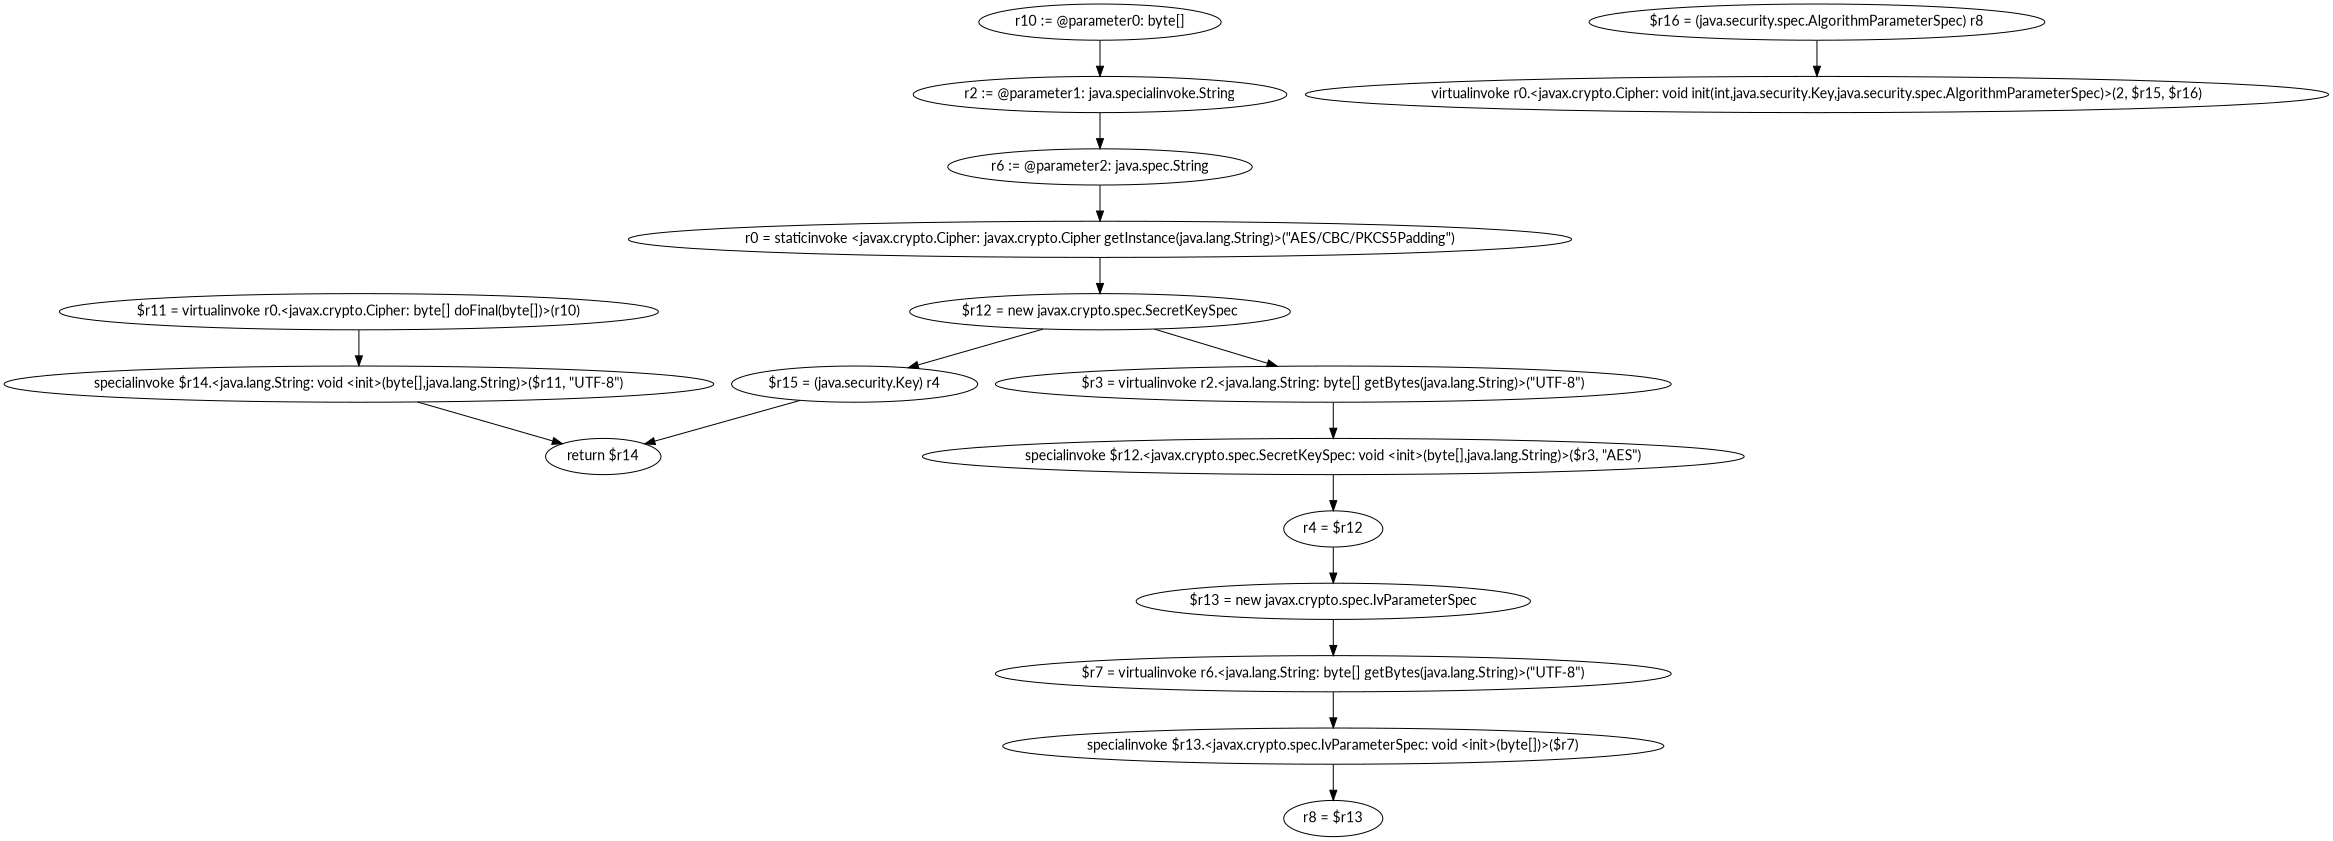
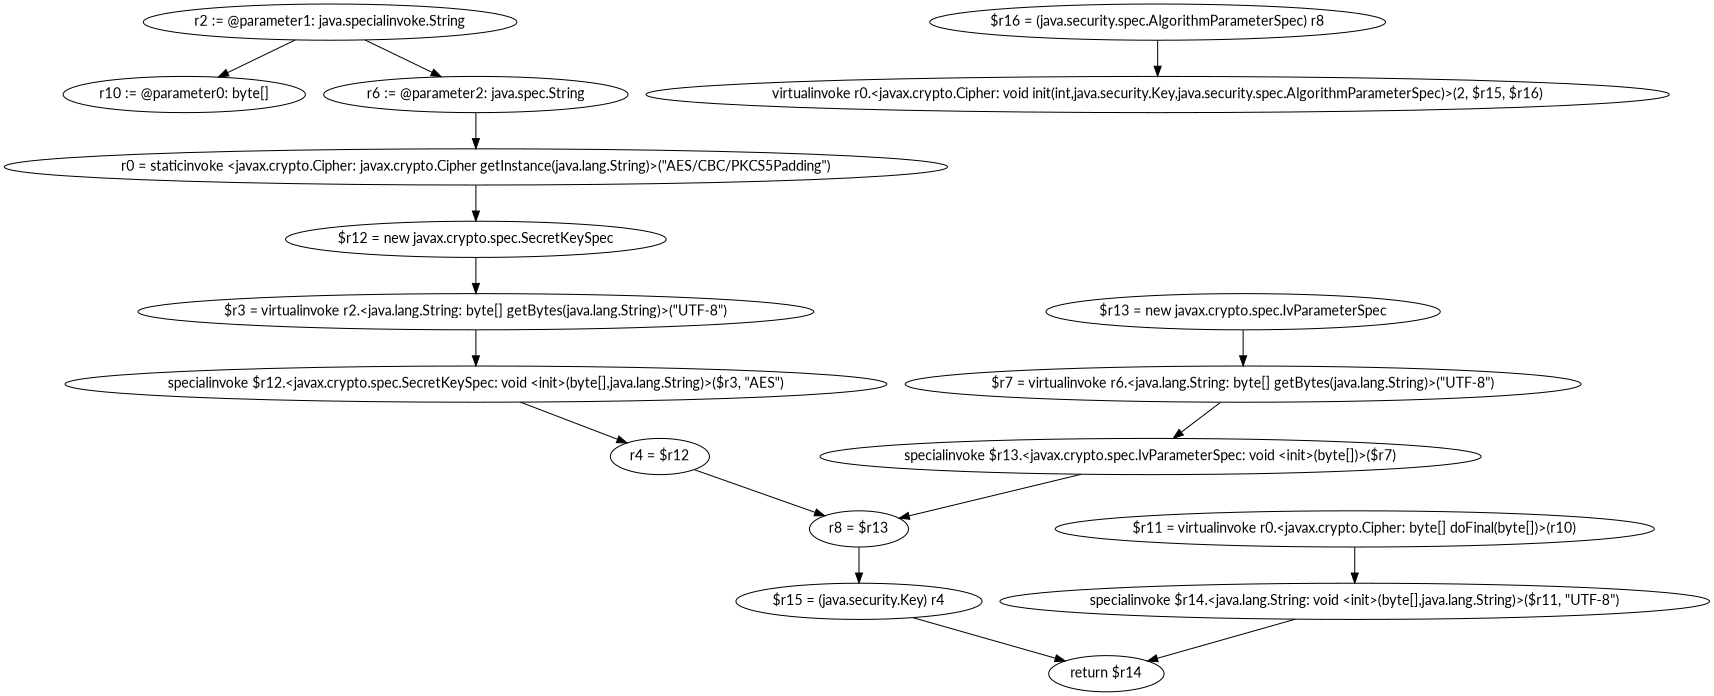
(1100, 53) -> (261, 56)
(981, 347) -> (859, 560)
(1333, 560) -> (755, 491)
